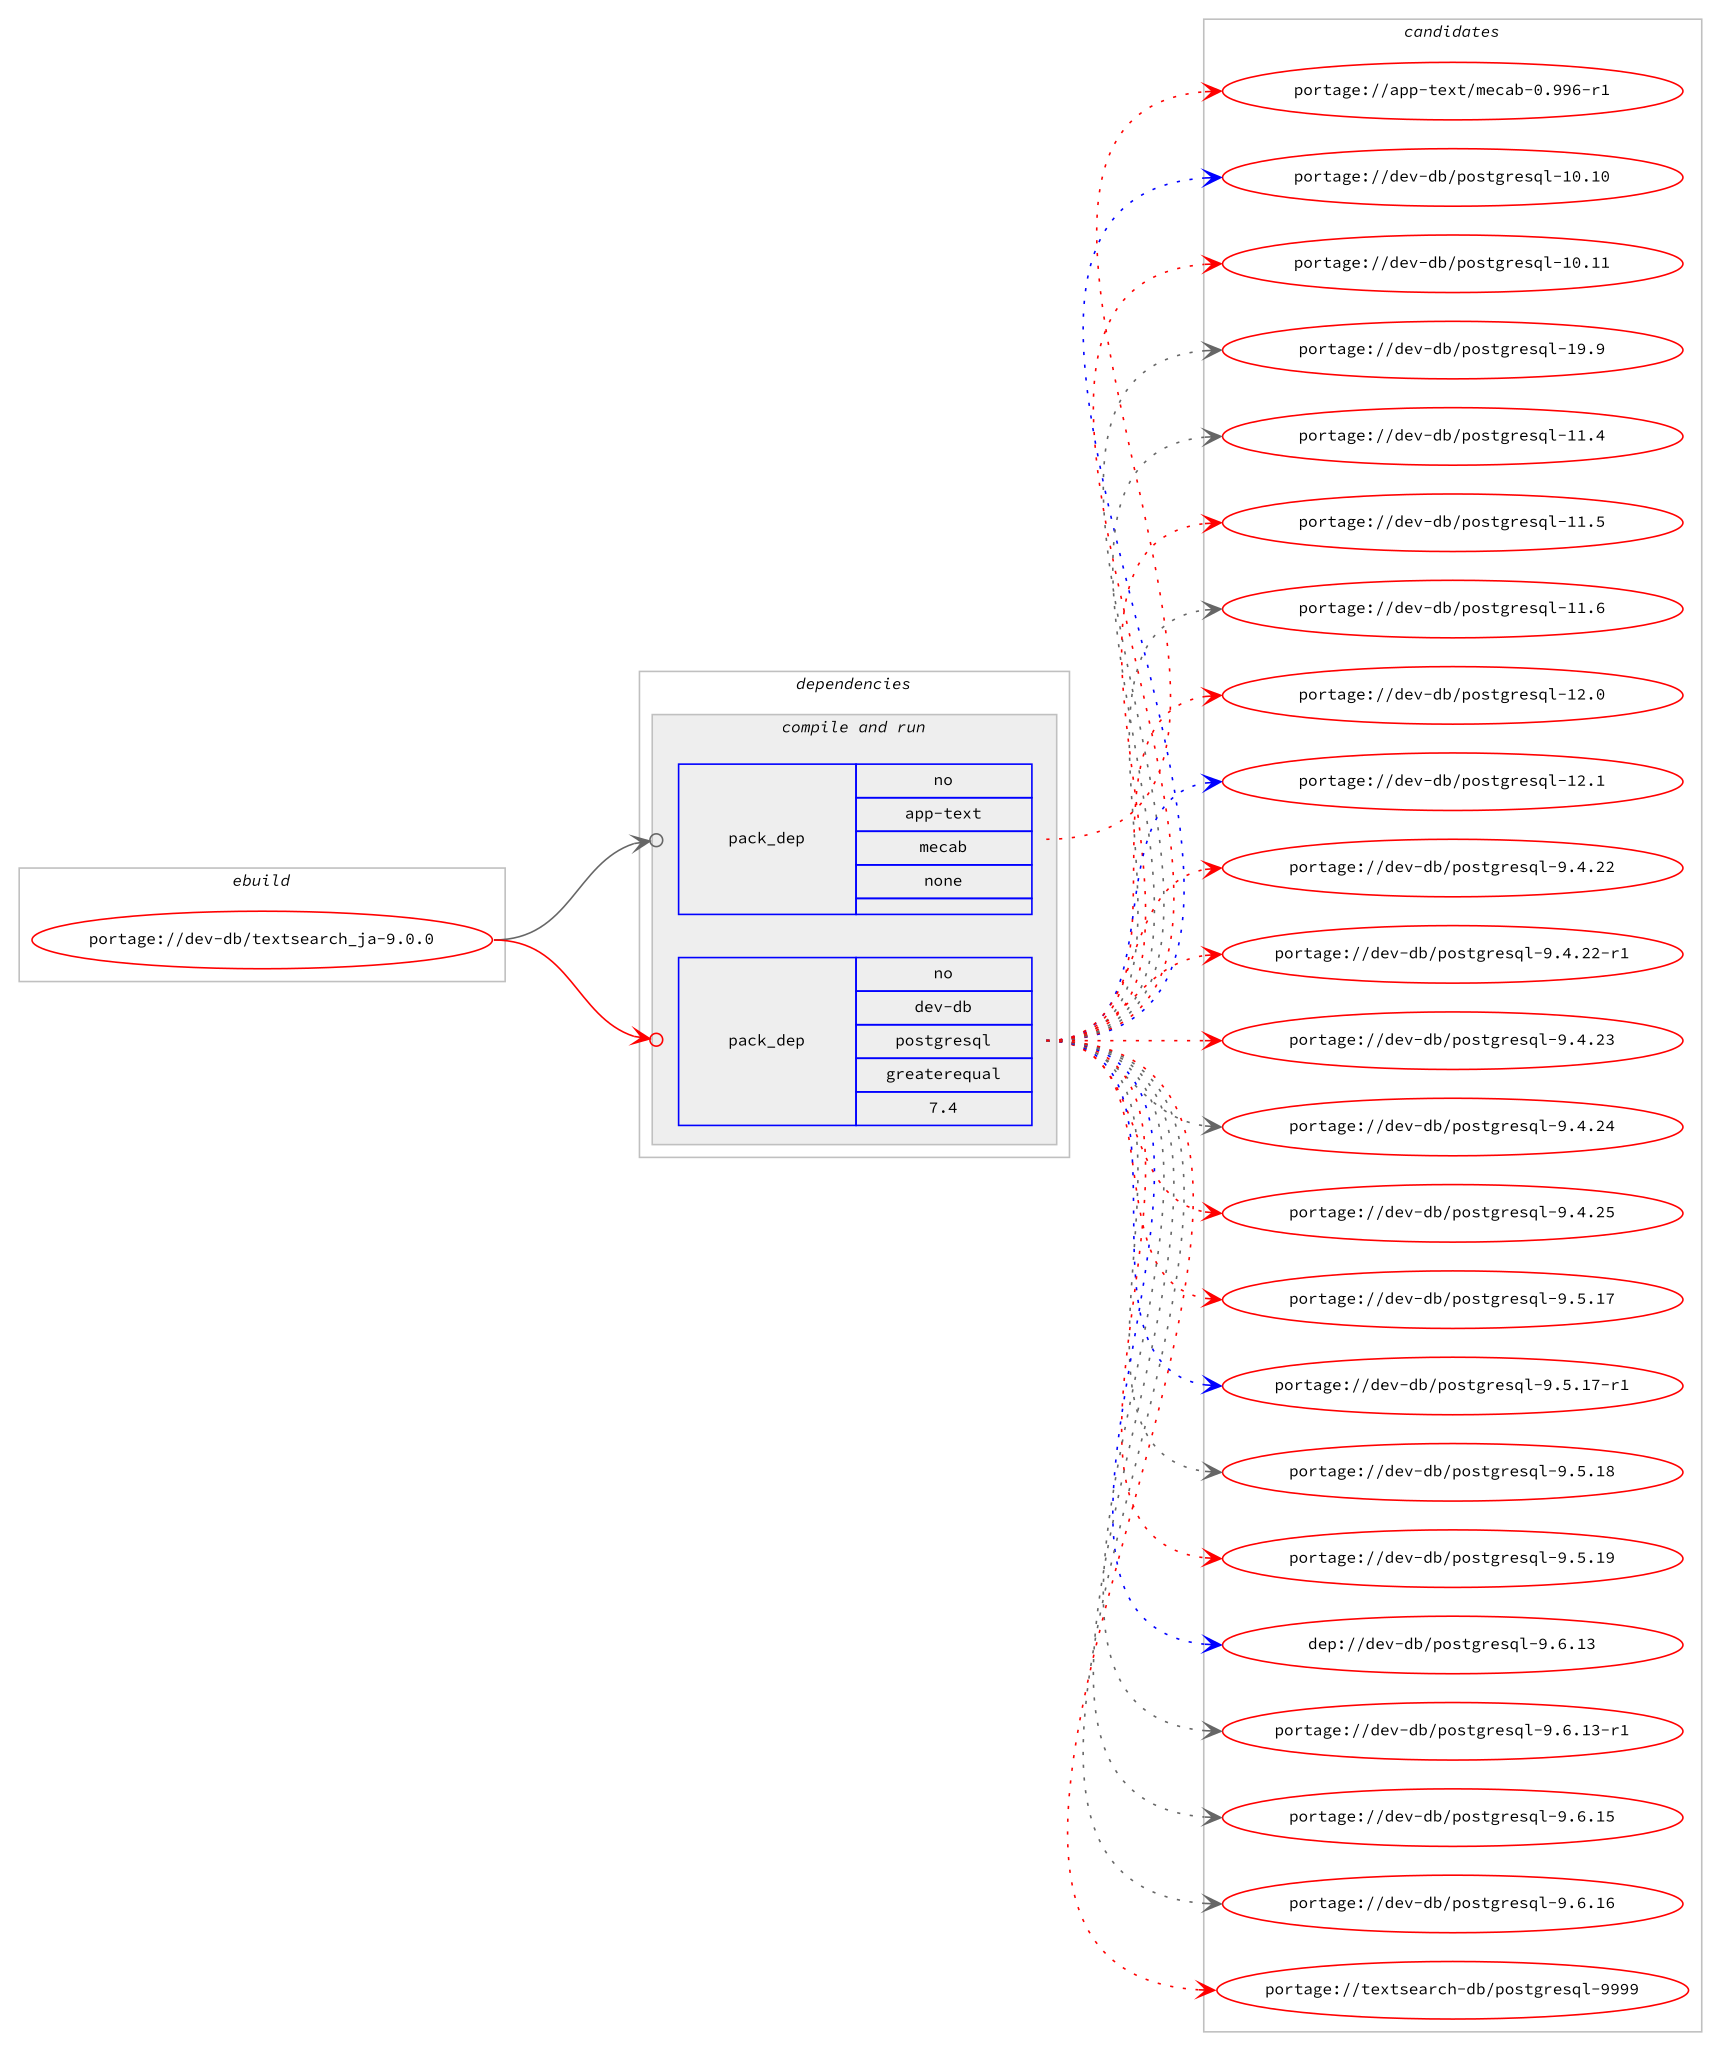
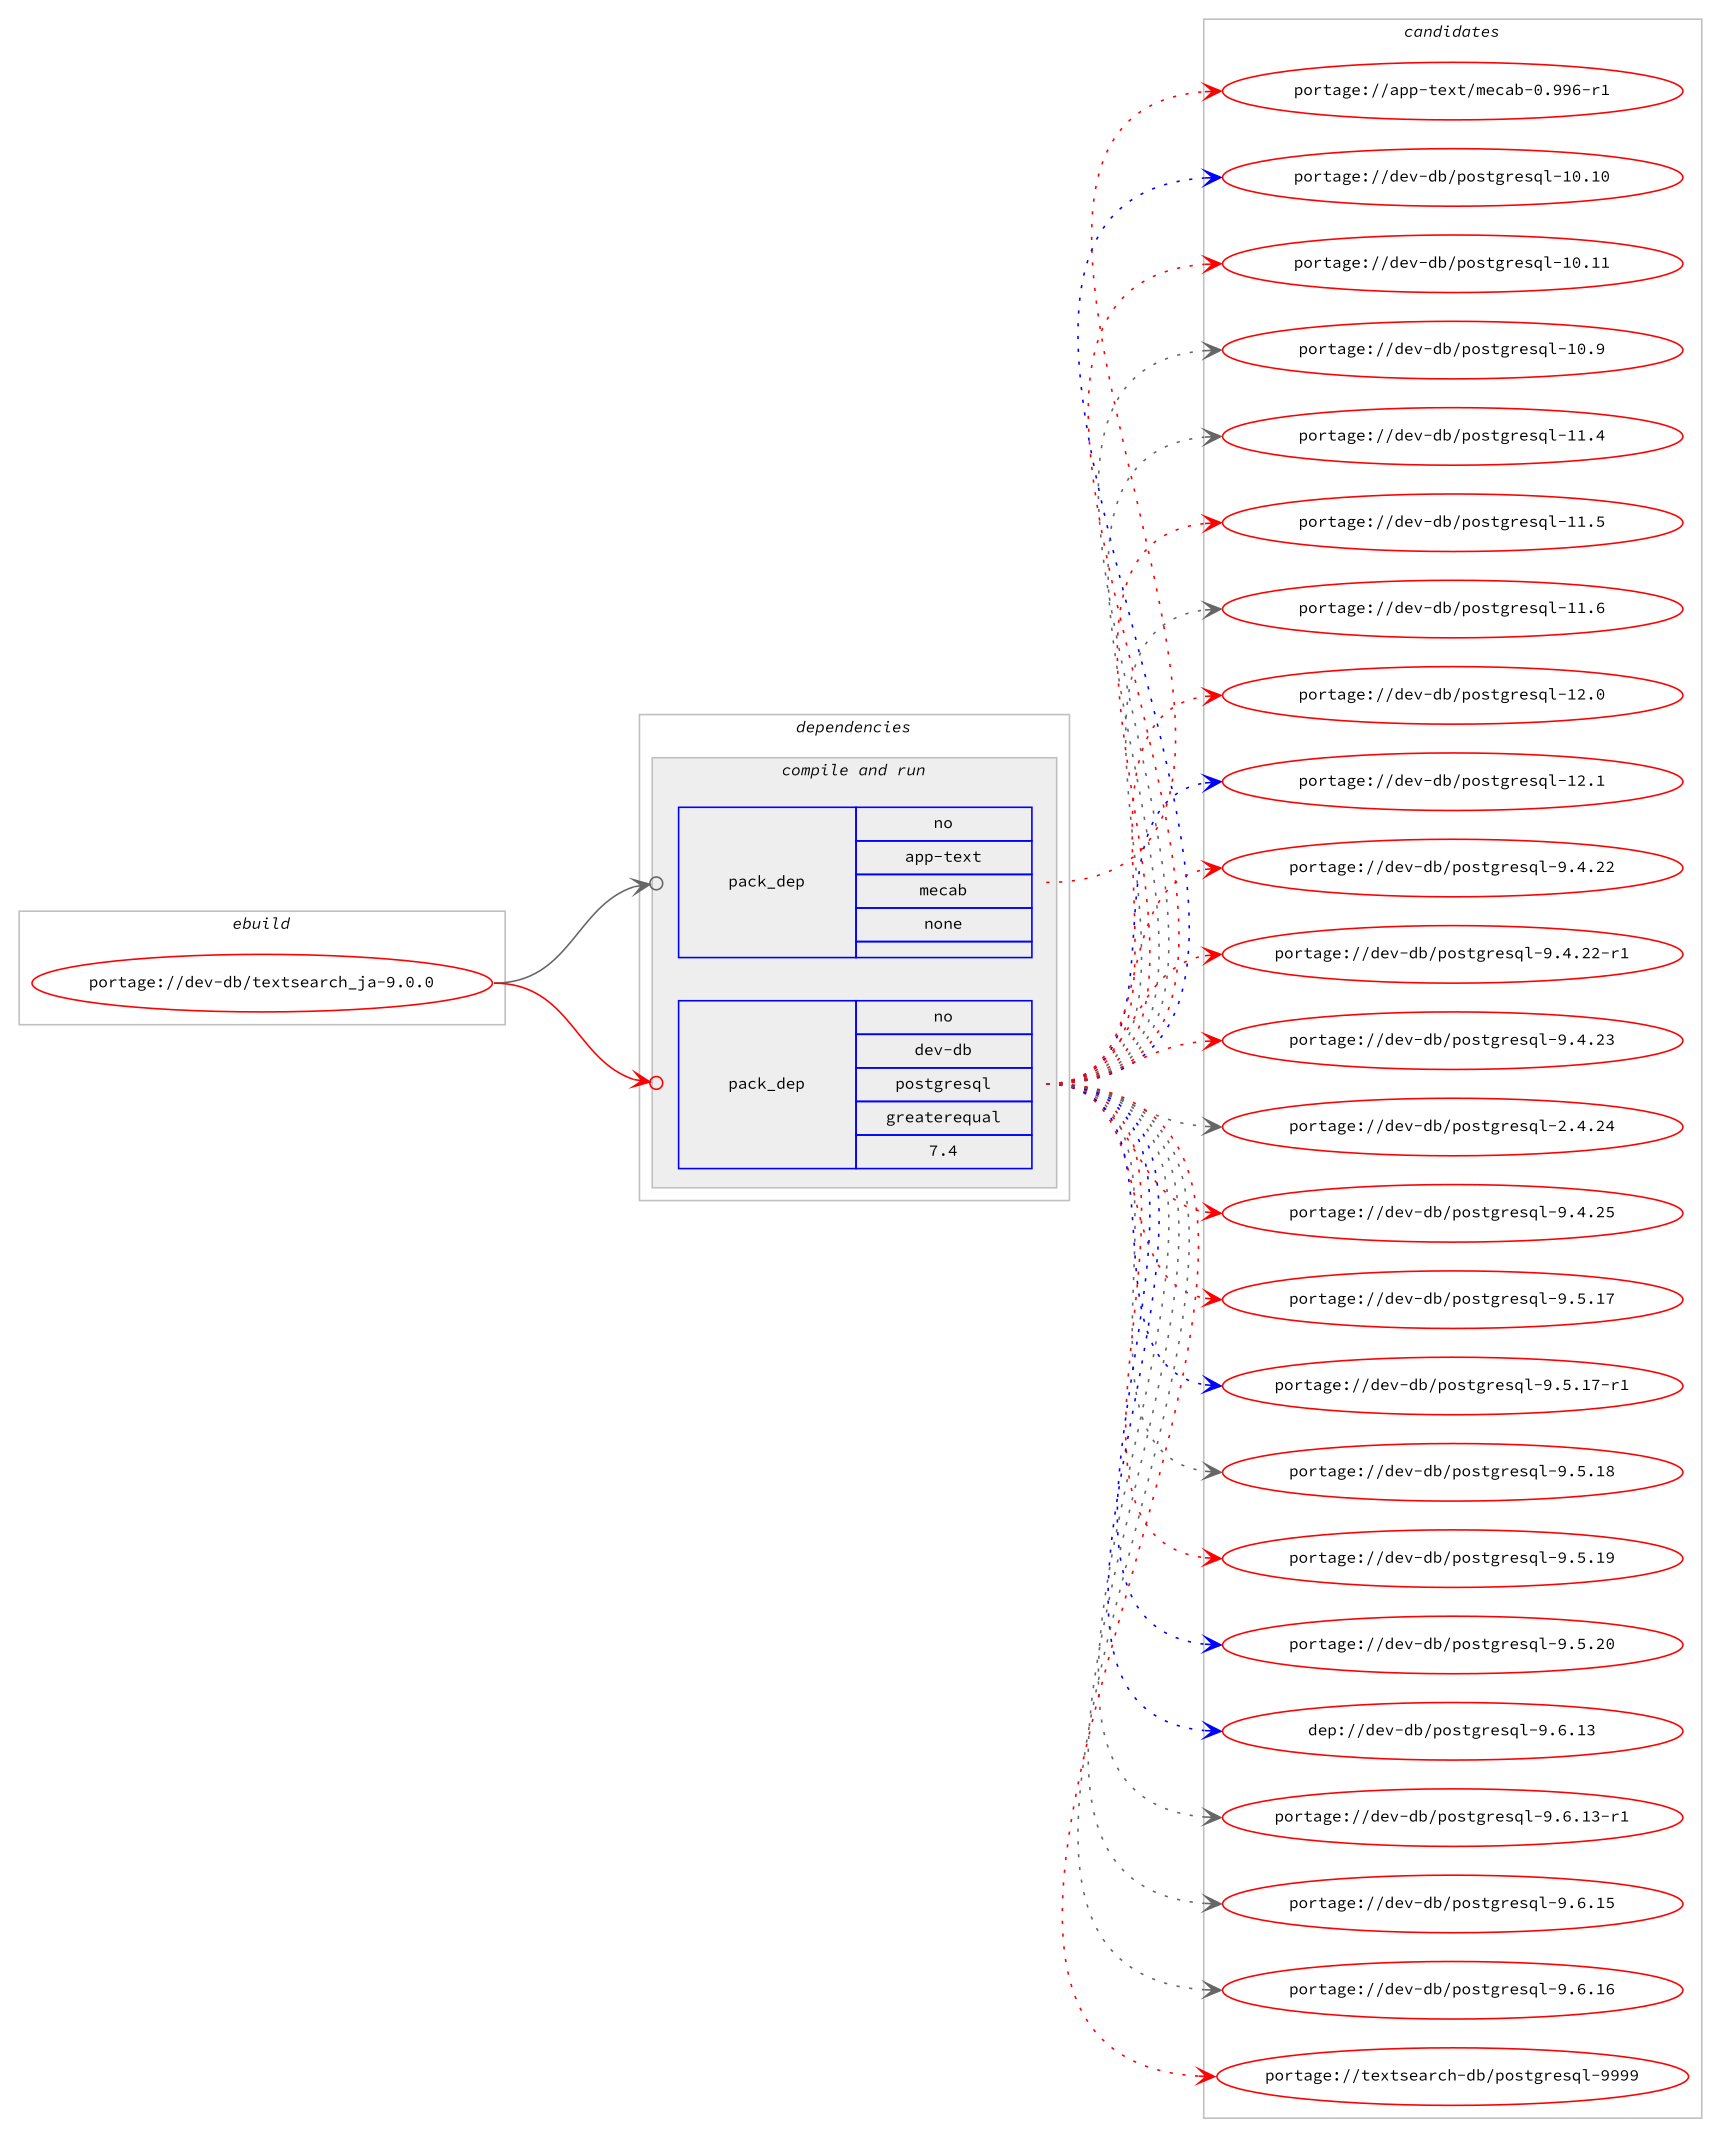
(1453, 350) -> (1453, 350)
(1453, 1127) -> (1453, 1127)
none -> (1453, 1645)
